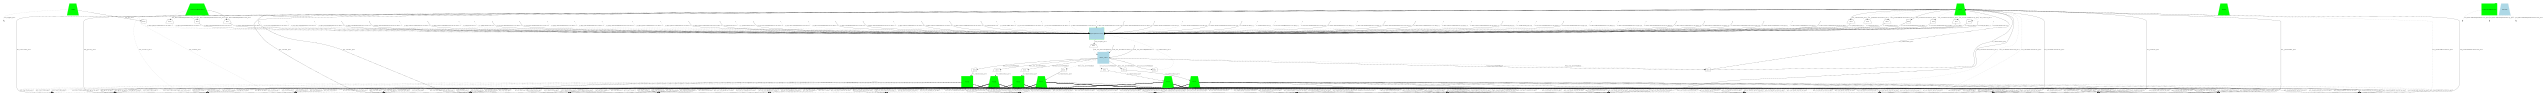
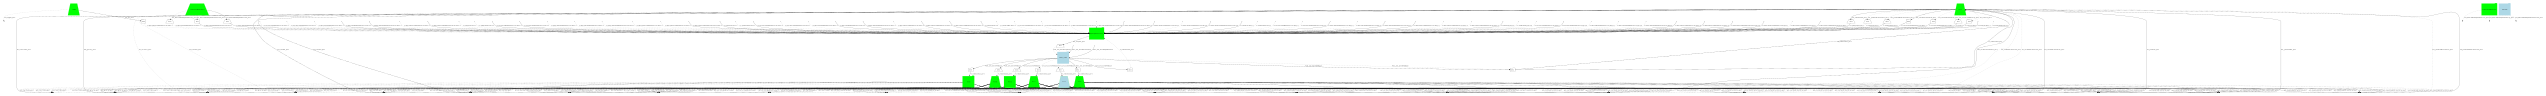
(2224, 9) -> none
(2505, 9) -> (2505, 9)
(1097, 34) -> (1097, 34)
(1168, 82) -> (1064, 82)
